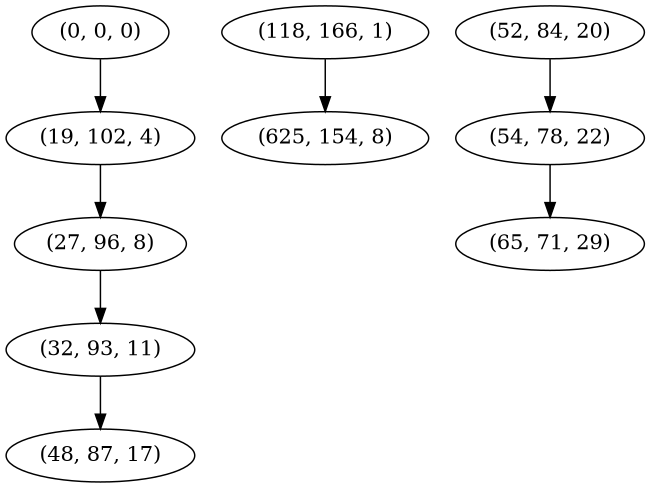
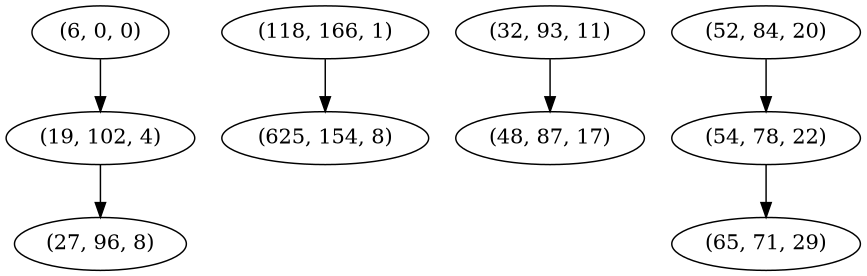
(100, 32) -> (100, 32)
(100, 290) -> none
